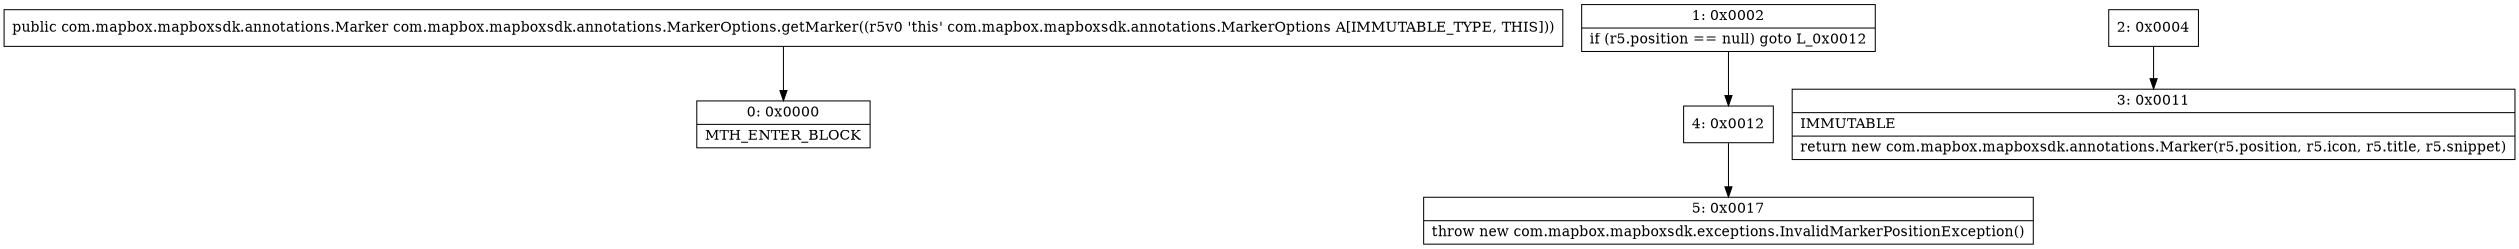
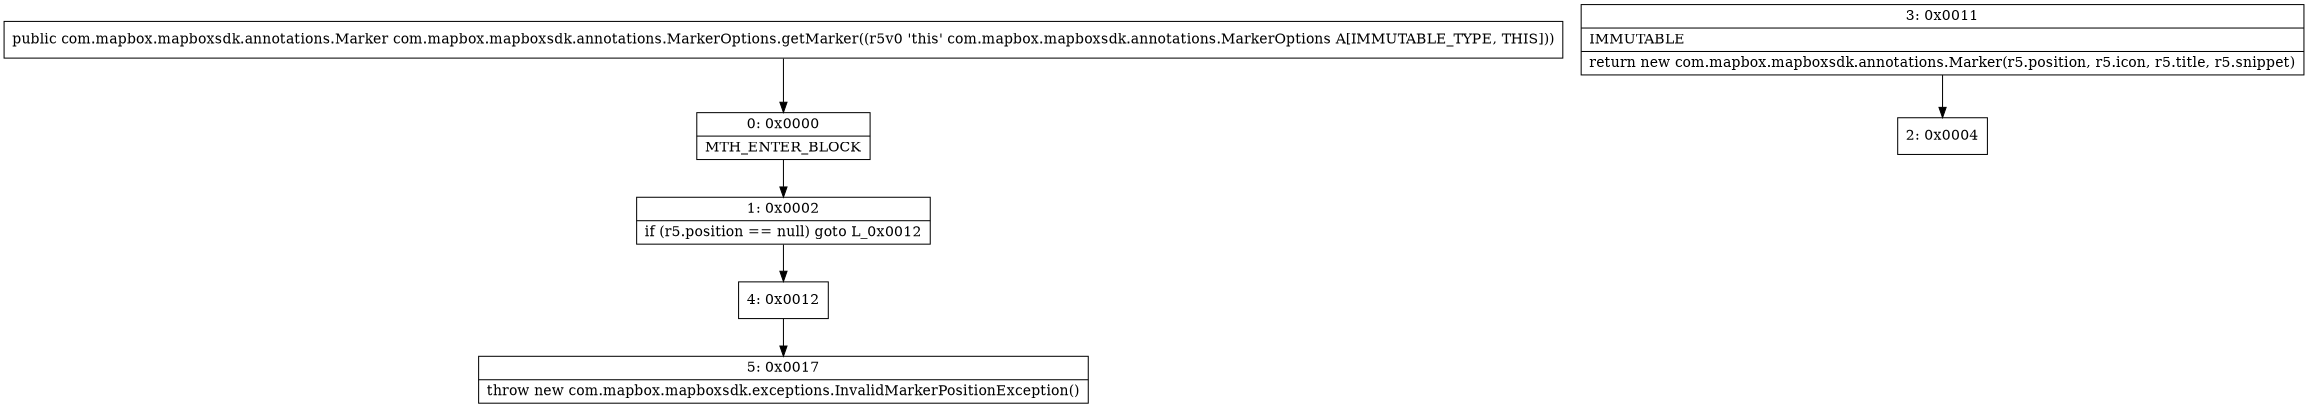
(2154, 63) -> (1943, 91)
none -> (783, 173)
